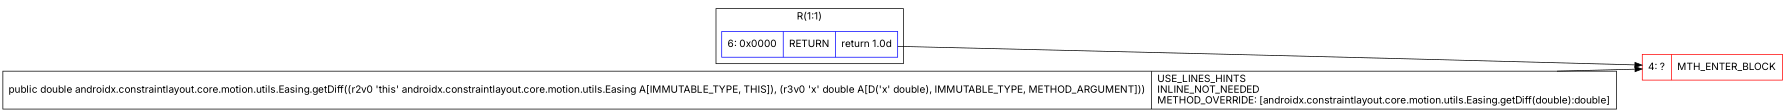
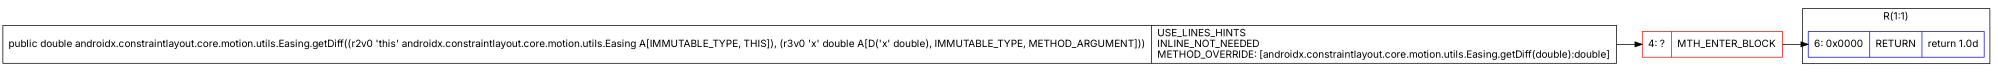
(1266, 55) -> (1792, 44)
